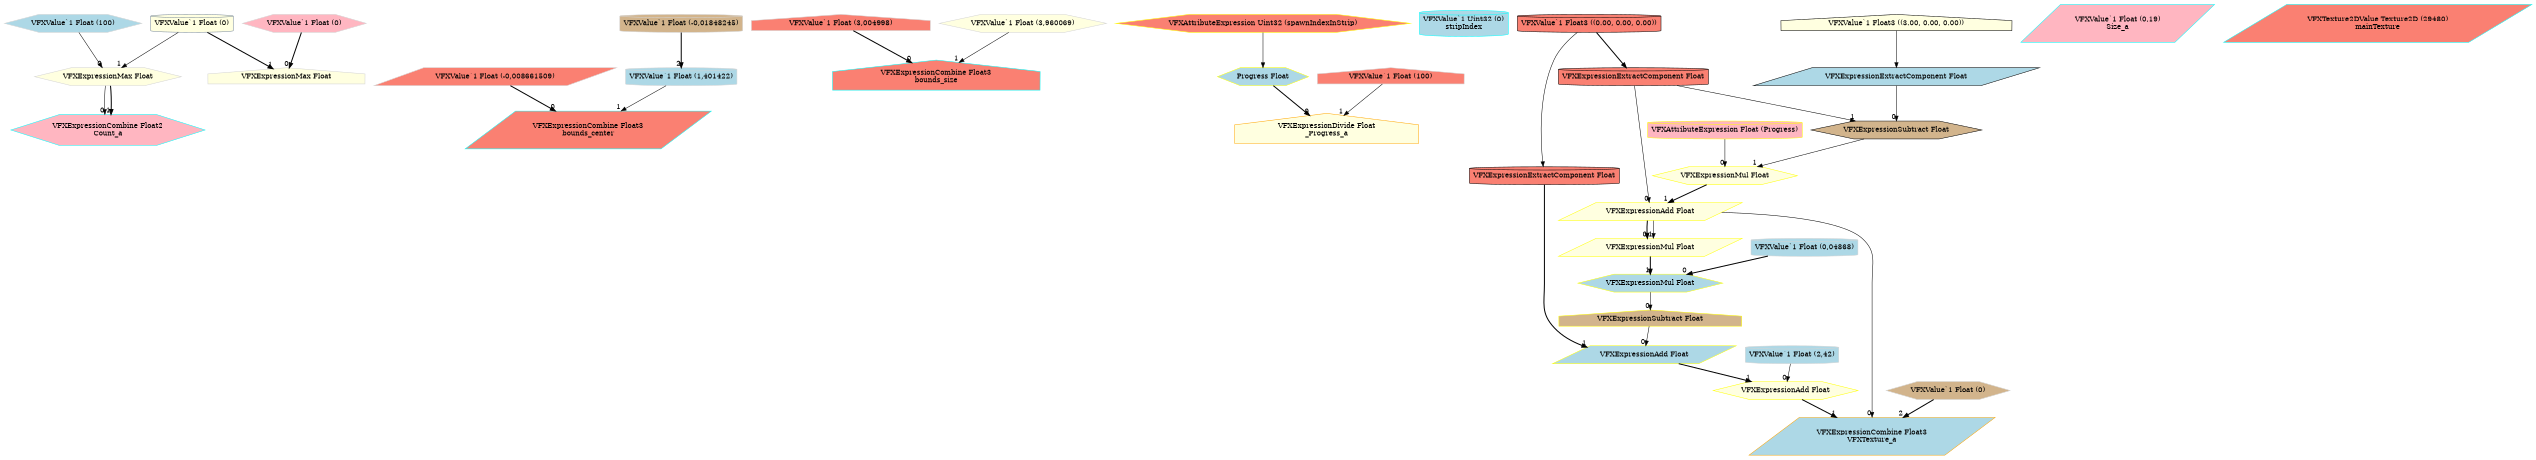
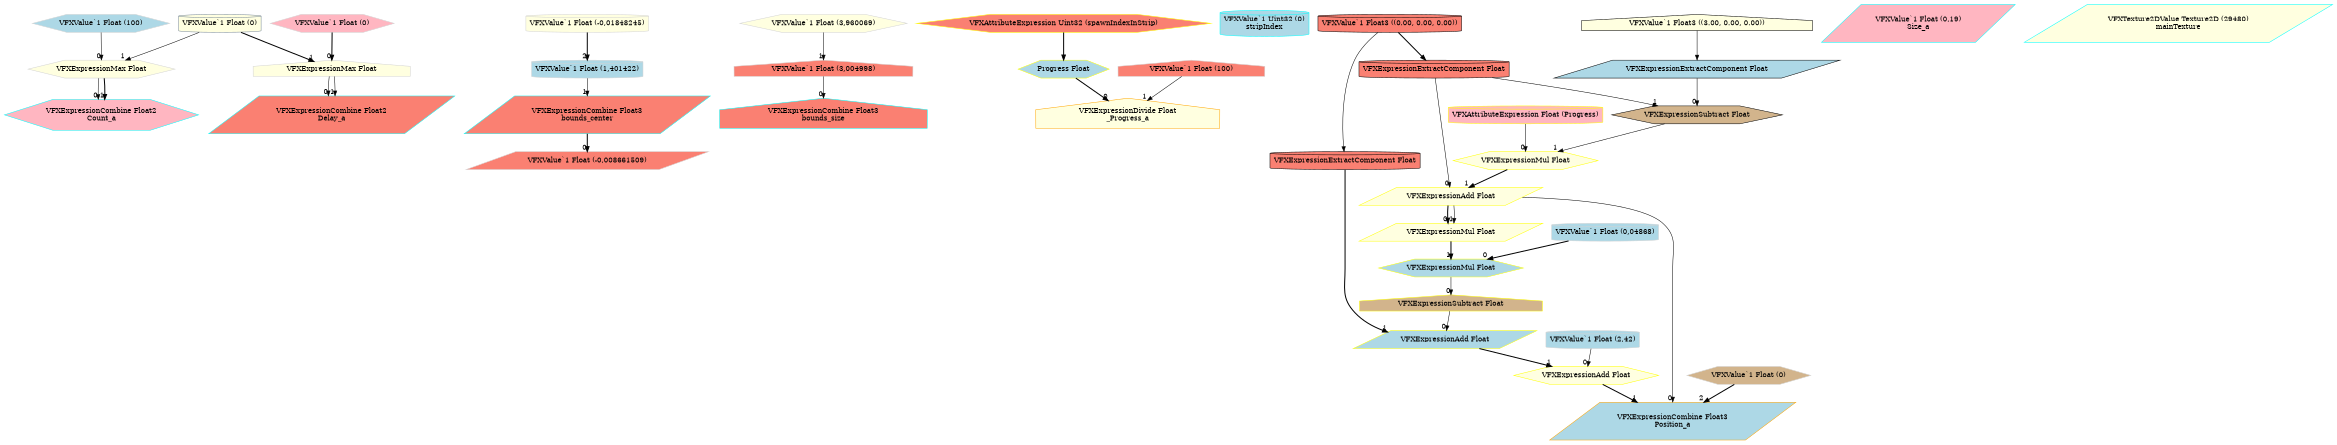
(681, 23) -> (587, 23)
(2378, 23) -> (2178, 23)
(880, 45) -> (823, 85)
(986, 46) -> (823, 44)
(1263, 48) -> (1064, 44)
(531, 97) -> (587, 140)
none -> (332, 115)
(1872, 436) -> (1673, 421)
